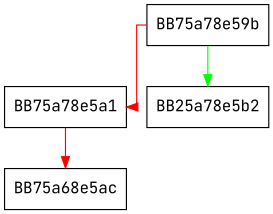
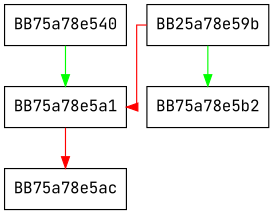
none -> (65, 25)
(208, 25) -> (208, 25)
(208, 107) -> (208, 107)
(65, 189) -> (65, 189)
